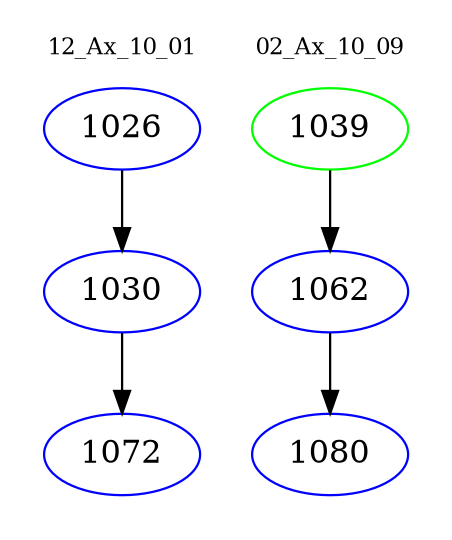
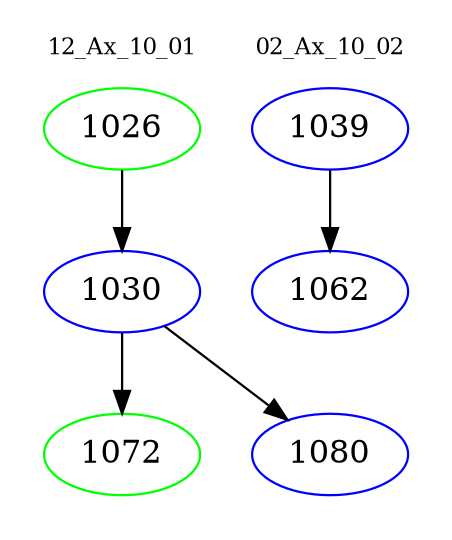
(330, 49) -> (330, 49)
(122, 129) -> (122, 129)
(330, 129) -> (330, 129)
(330, 362) -> (203, 356)
(122, 454) -> (122, 454)
